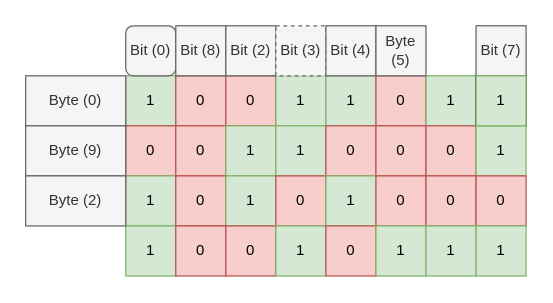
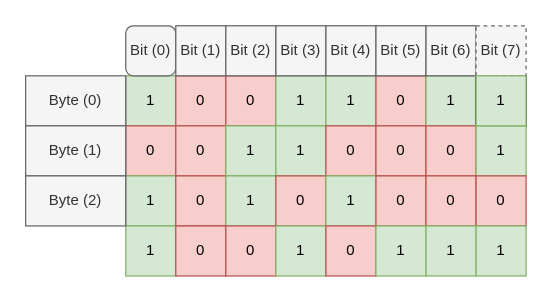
(201, 51) -> (201, 51)
(301, 51) -> (301, 51)
(401, 51) -> (401, 51)
none -> (451, 51)
(501, 51) -> (501, 51)
(76, 151) -> (76, 151)
